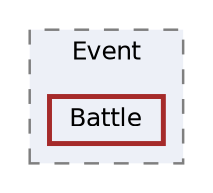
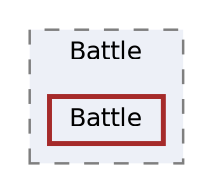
(106, 53) -> (106, 53)
